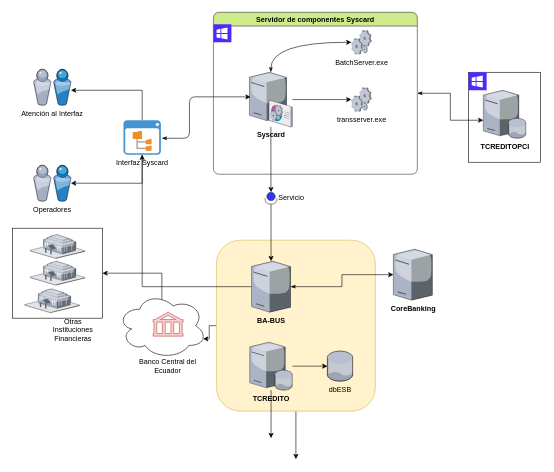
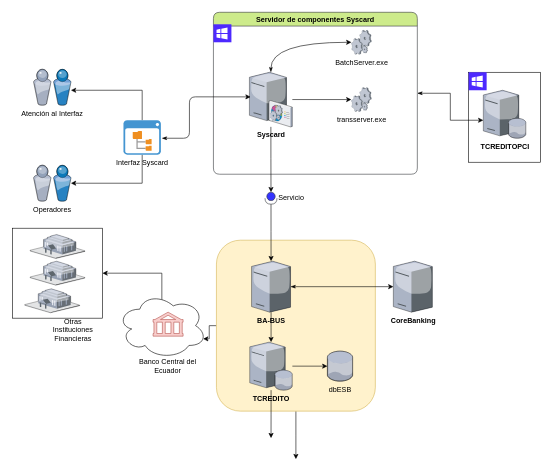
(413, 275) -> (413, 287)
(145, 287) -> (271, 336)
